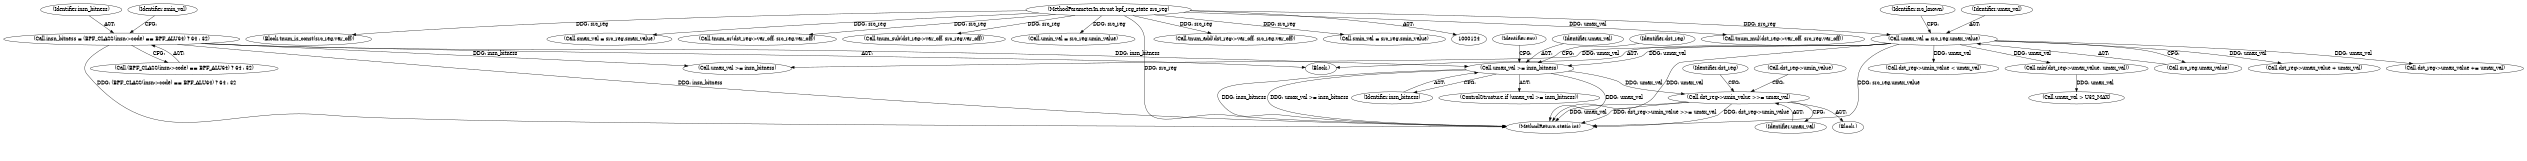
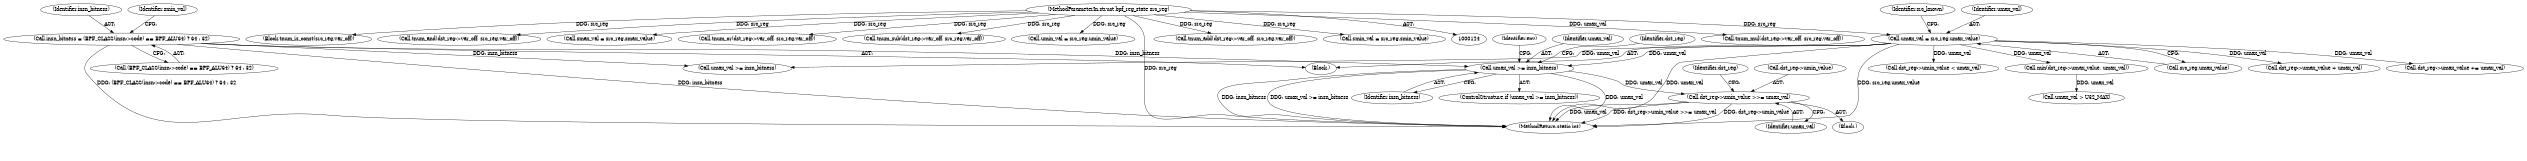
none -> (459, 39)
(1779, 83) -> (1779, 83)
